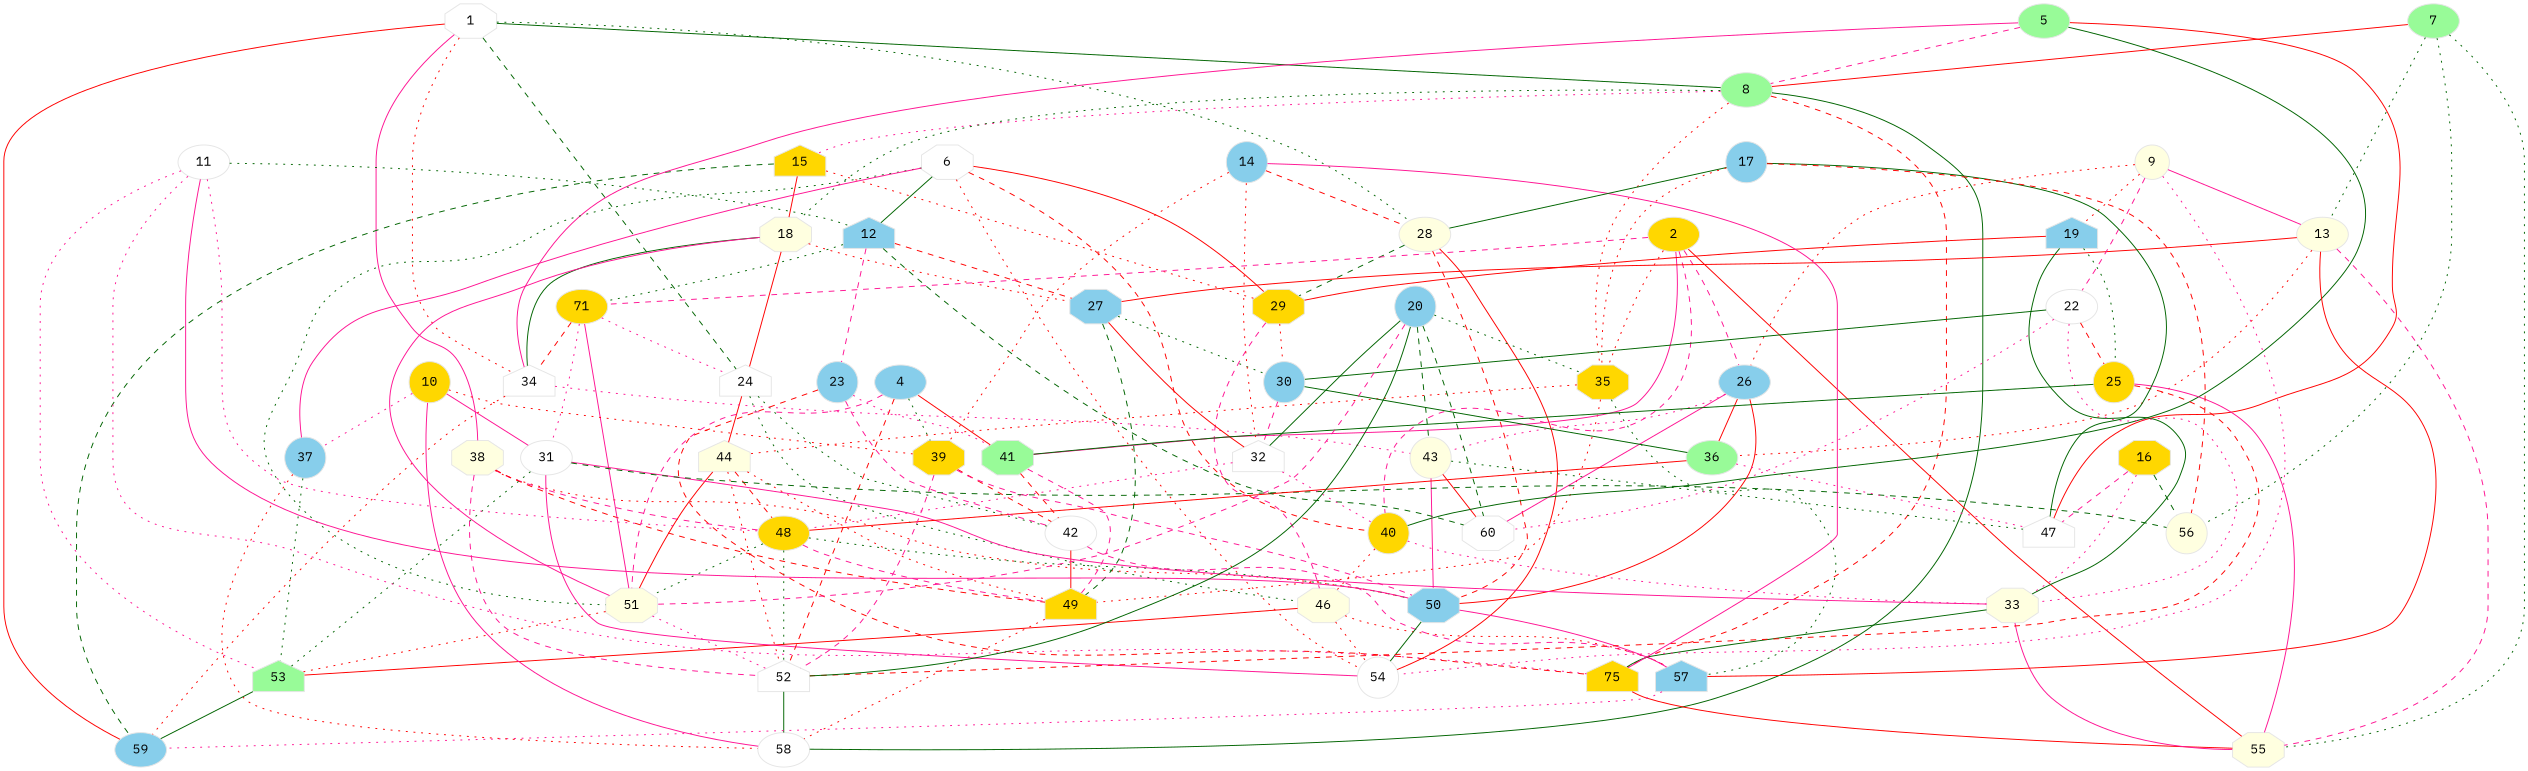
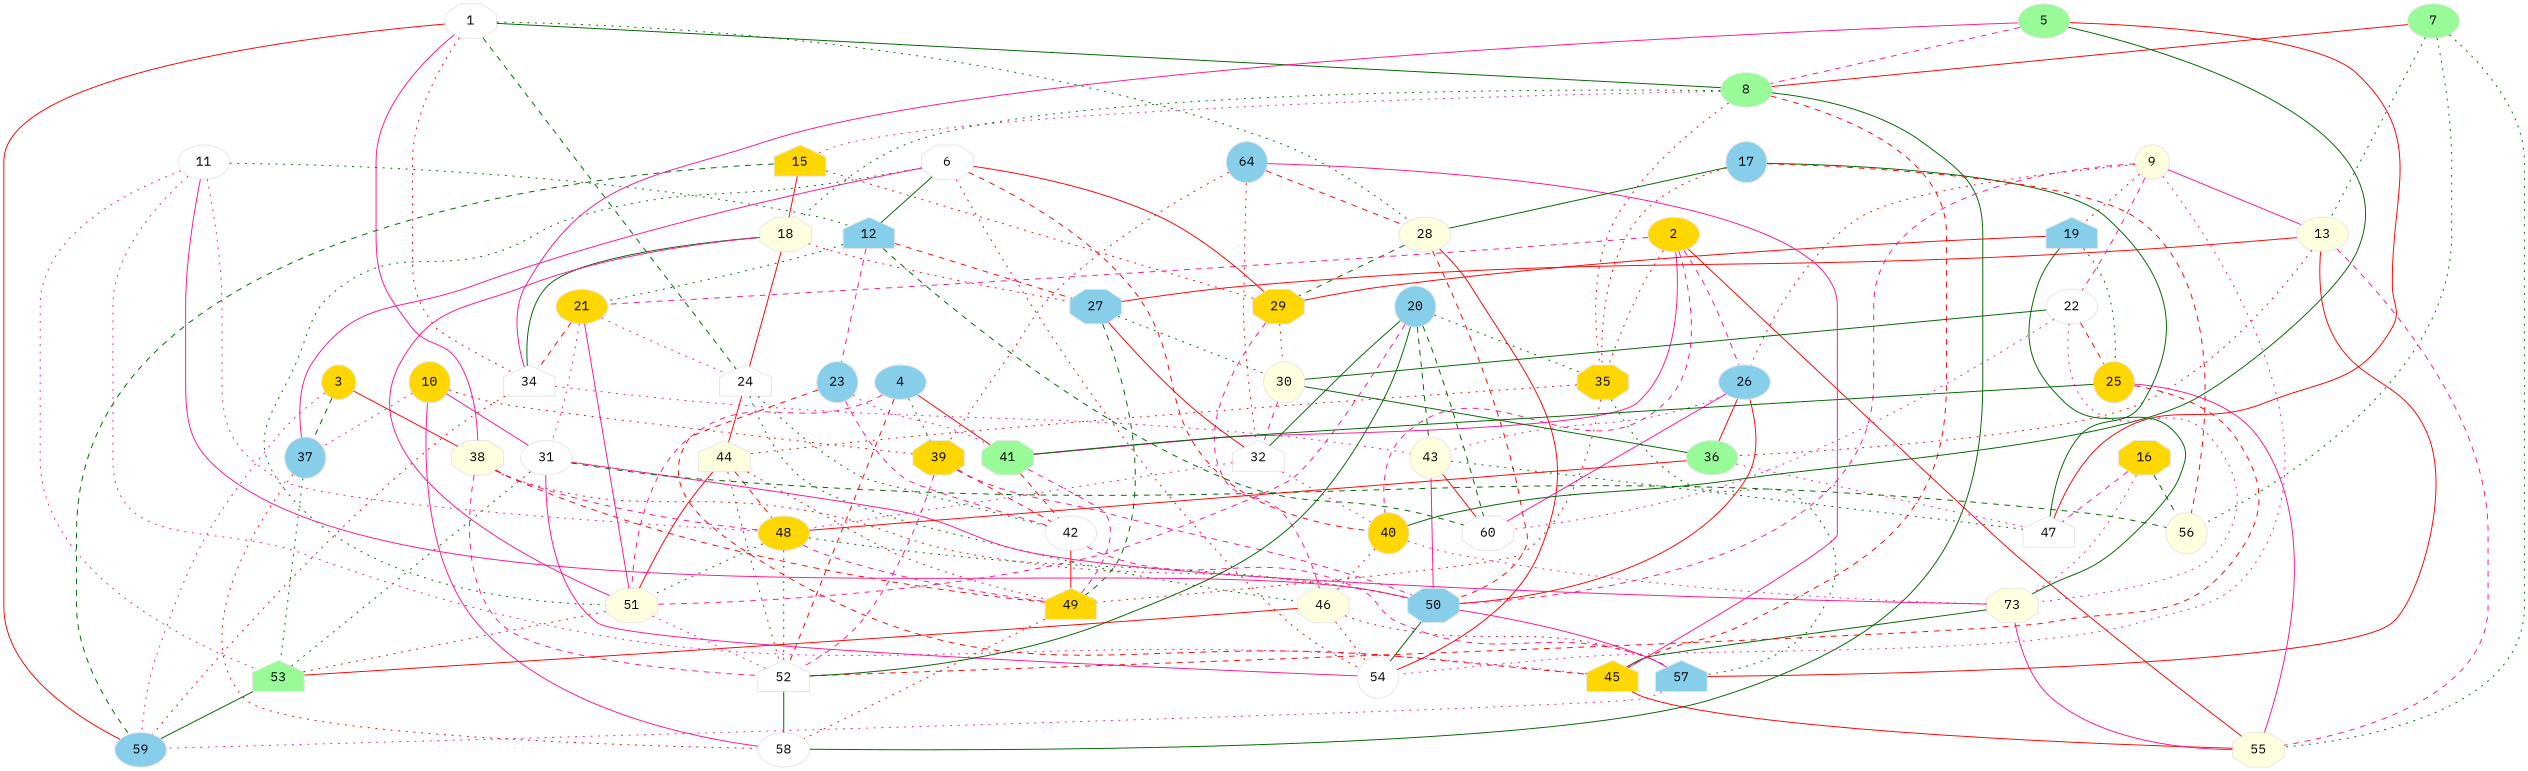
(1247, 162) -> (1247, 162)
(582, 307) -> (582, 307)
none -> (339, 382)
(1284, 382) -> (1284, 382)
none -> (1862, 437)
(2012, 605) -> (2012, 605)
(1612, 678) -> (1612, 678)
